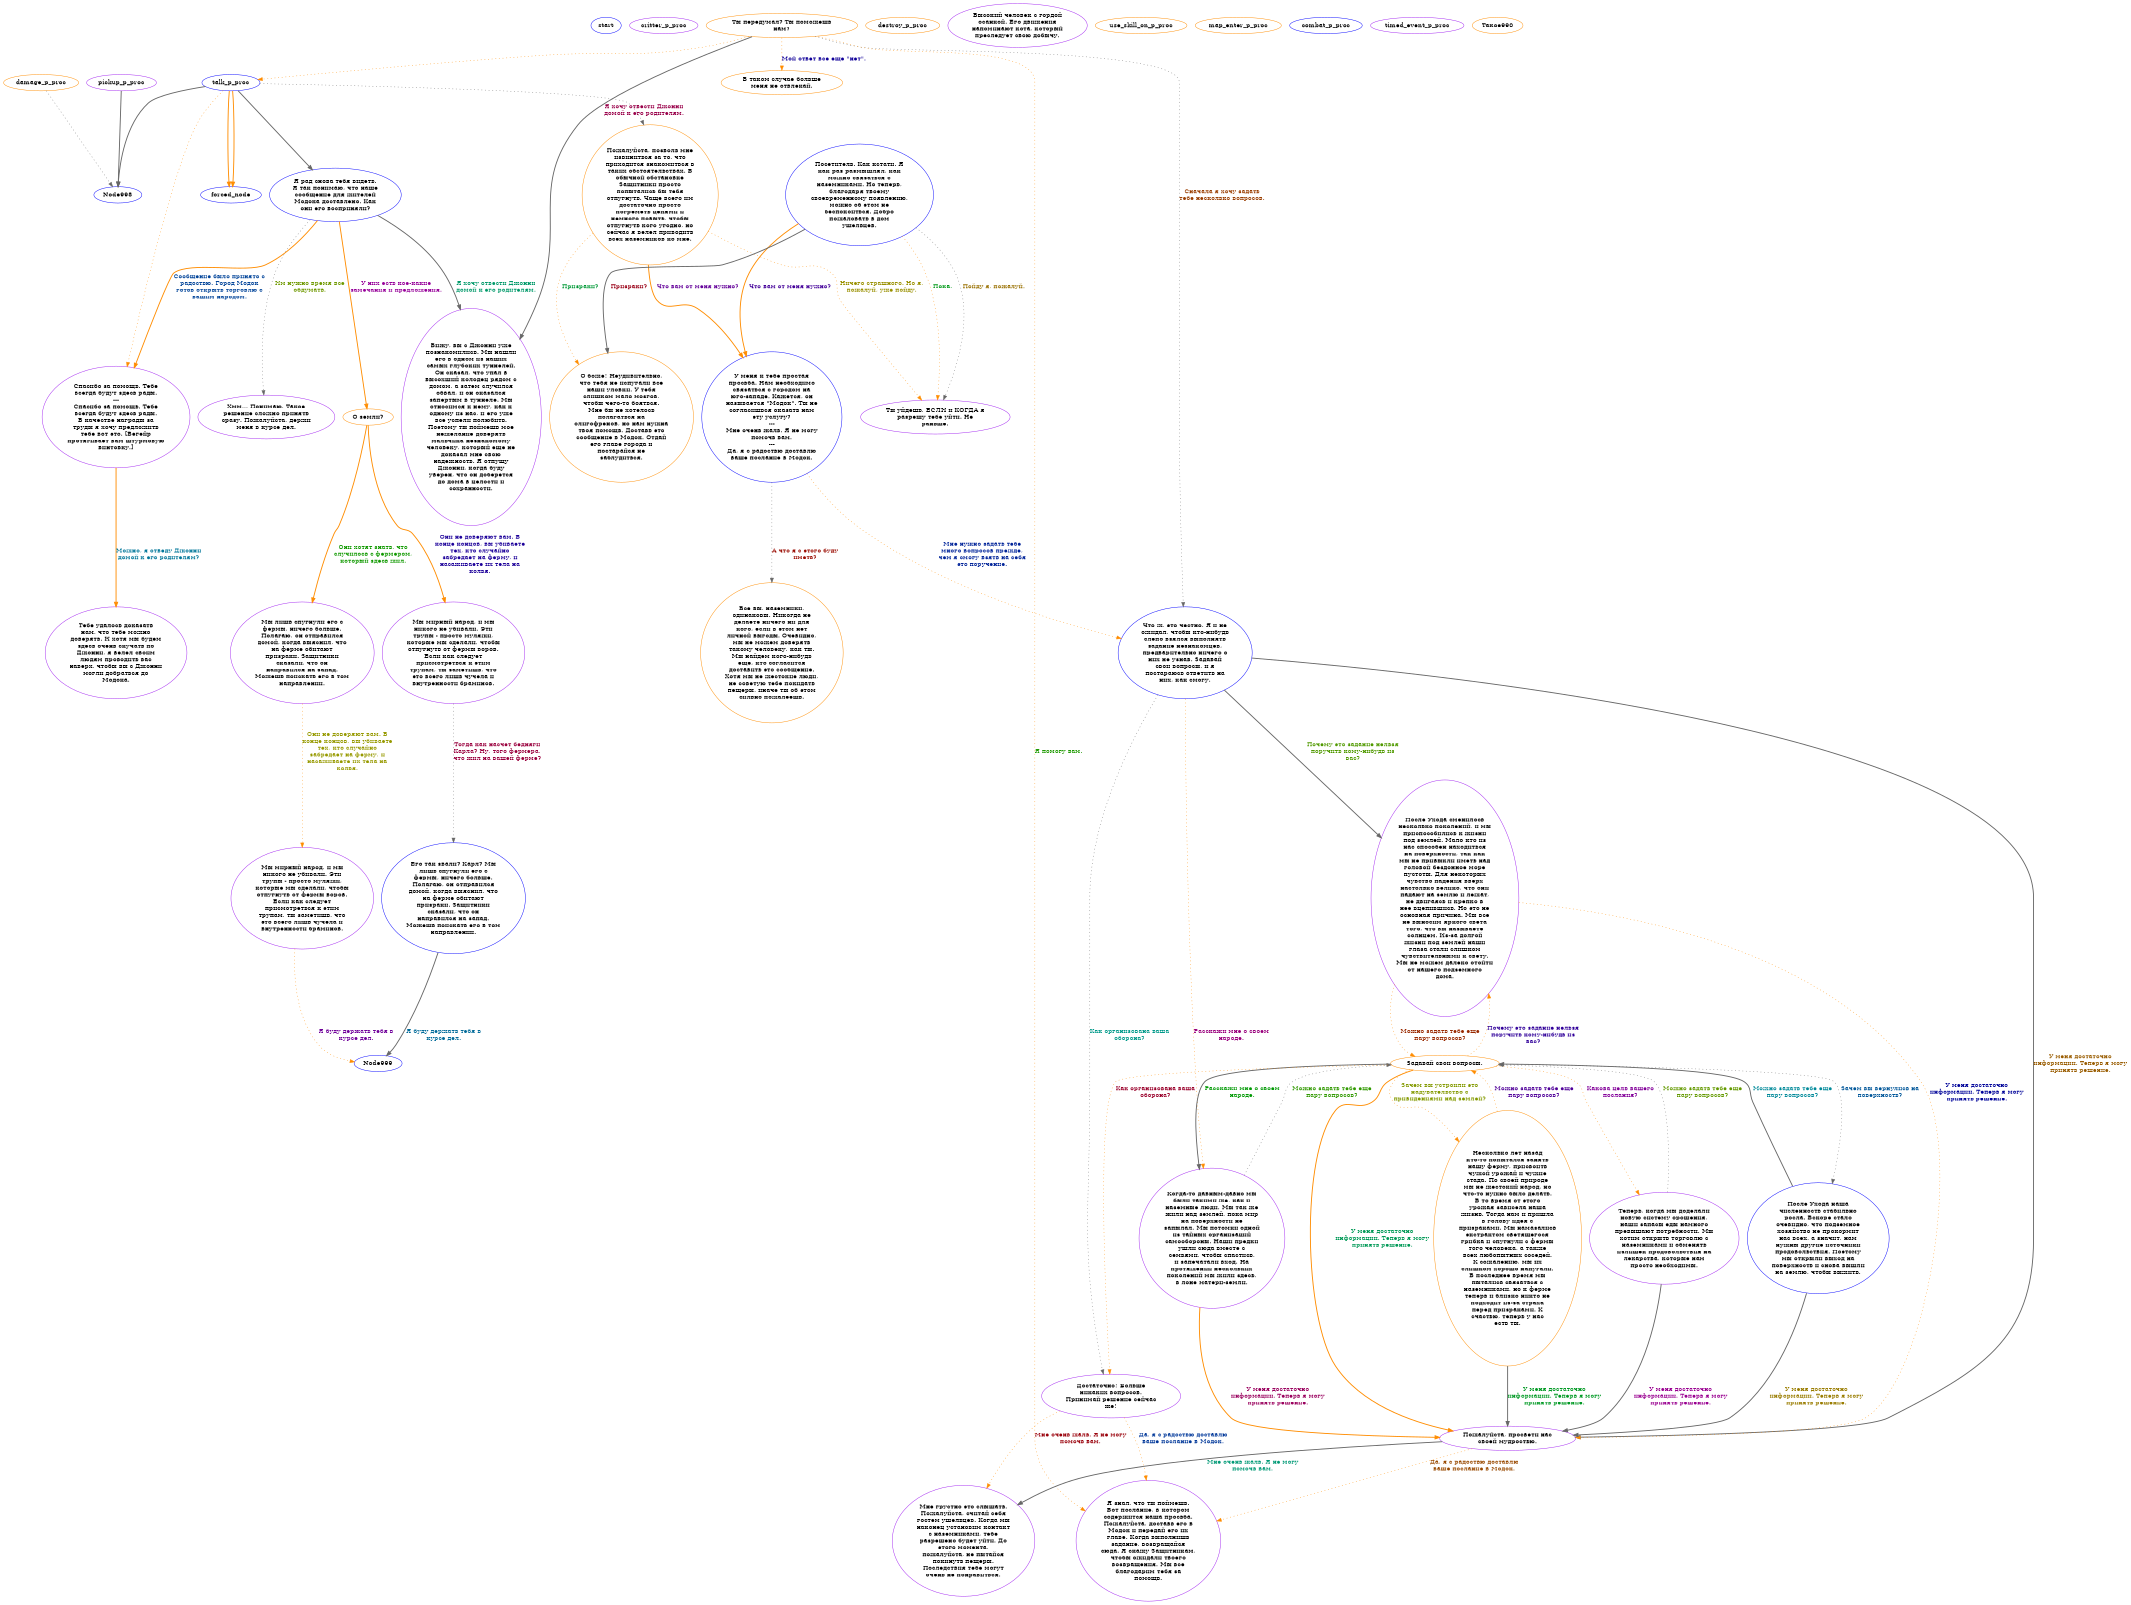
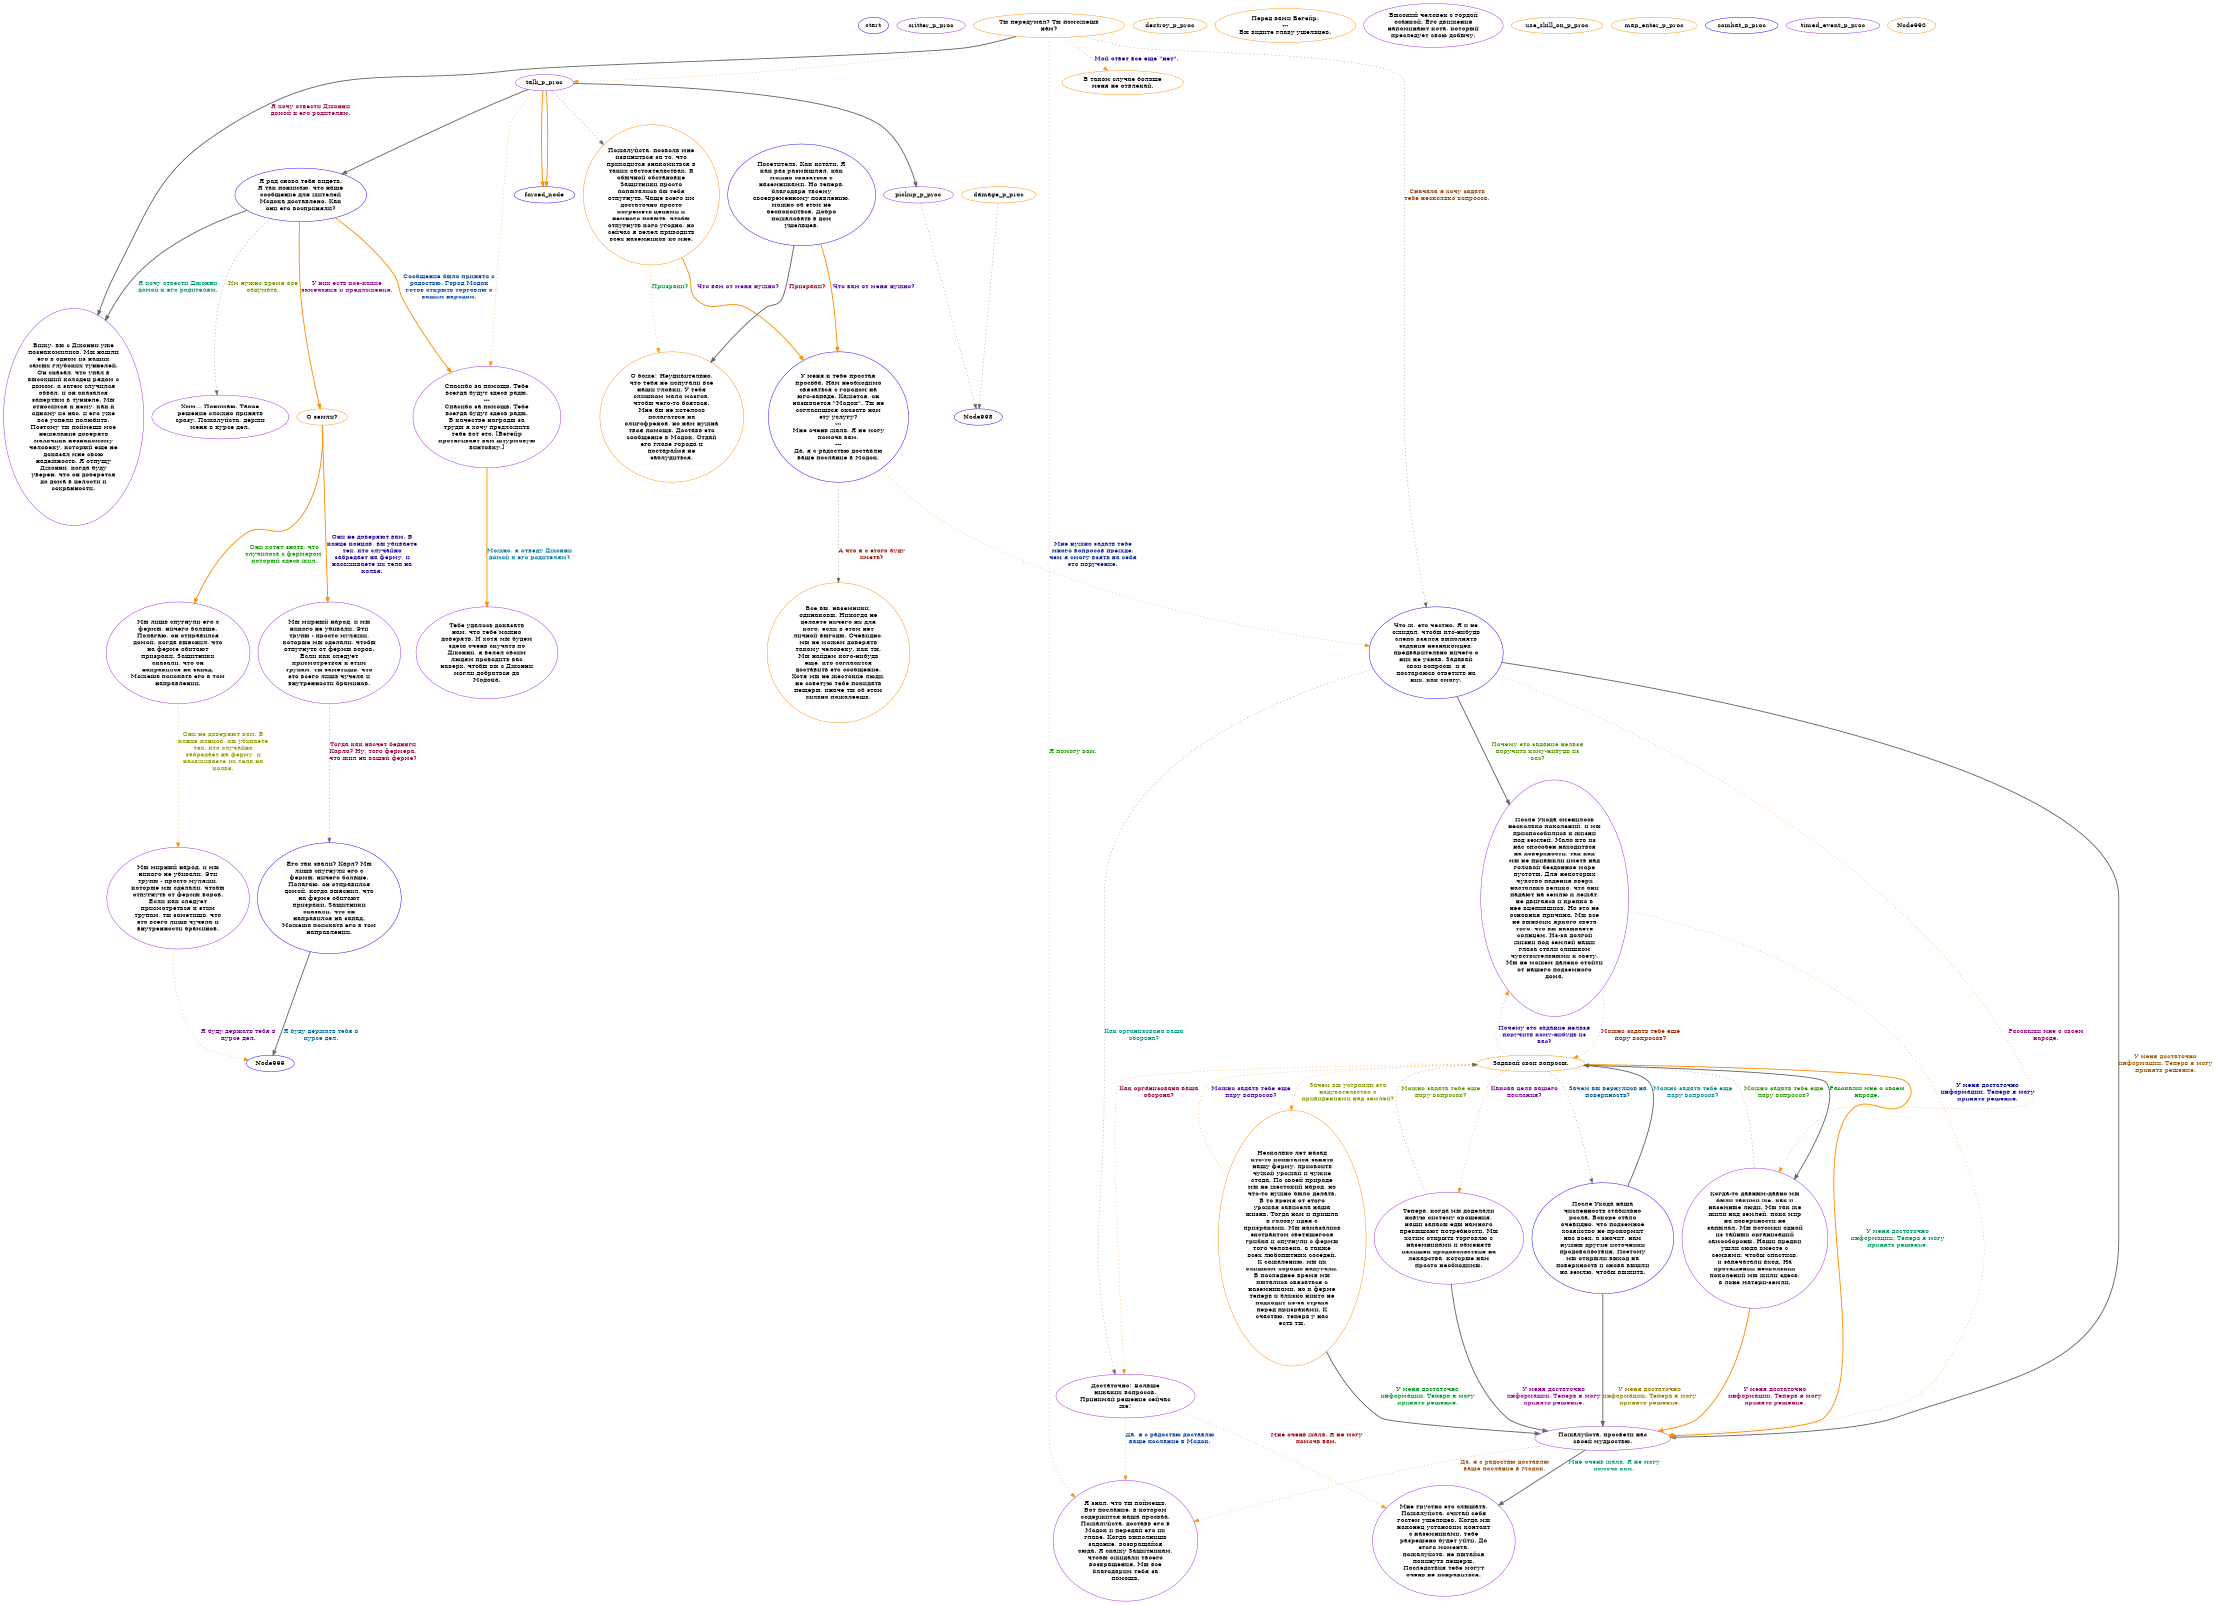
none -> (1285, 25)
(1498, 25) -> (1912, 25)
(231, 83) -> (545, 83)
(140, 113) -> (763, 95)
(120, 136) -> (948, 304)
(935, 417) -> none
